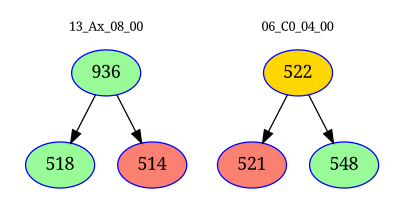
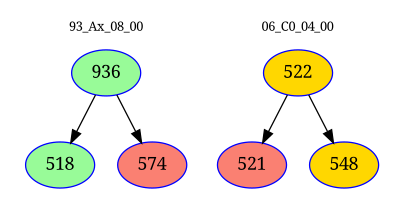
(106, 28) -> (106, 28)
(152, 165) -> (152, 165)
(344, 165) -> (344, 165)
